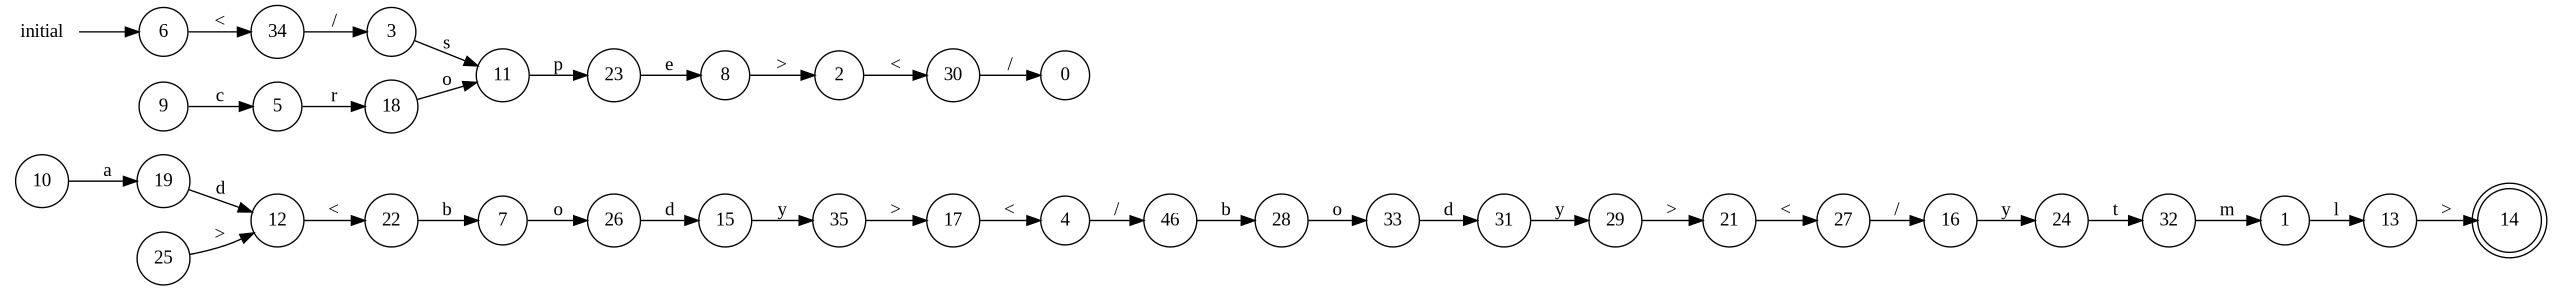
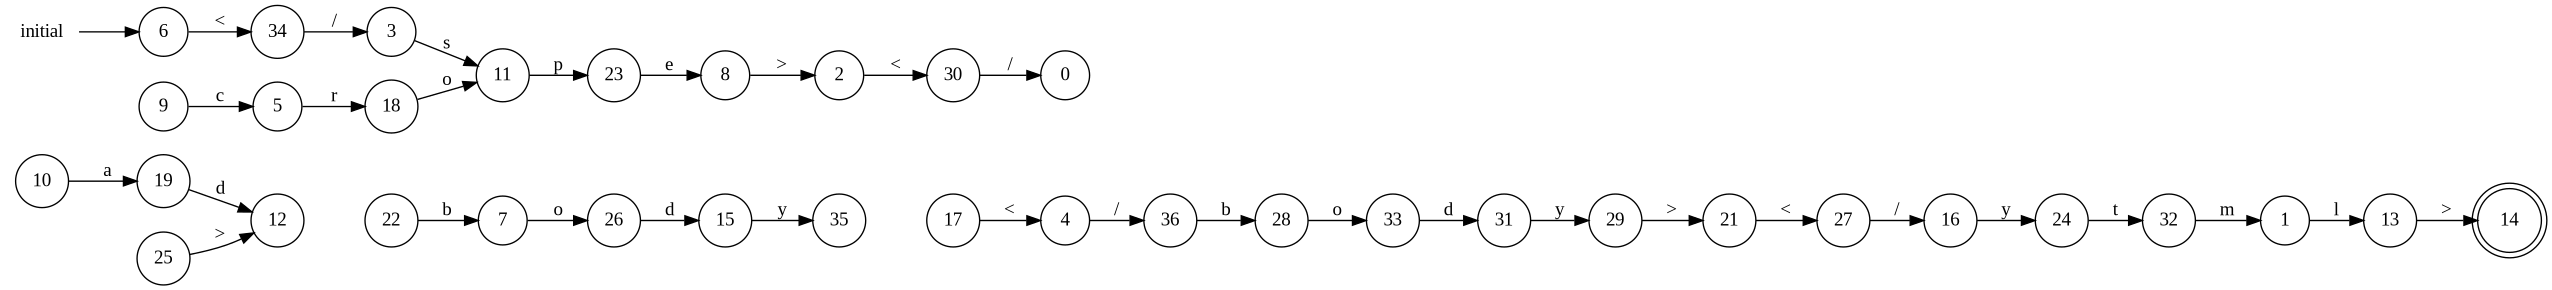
(328, 221) -> none
(889, 221) -> none
(1170, 221) -> (1170, 221)
